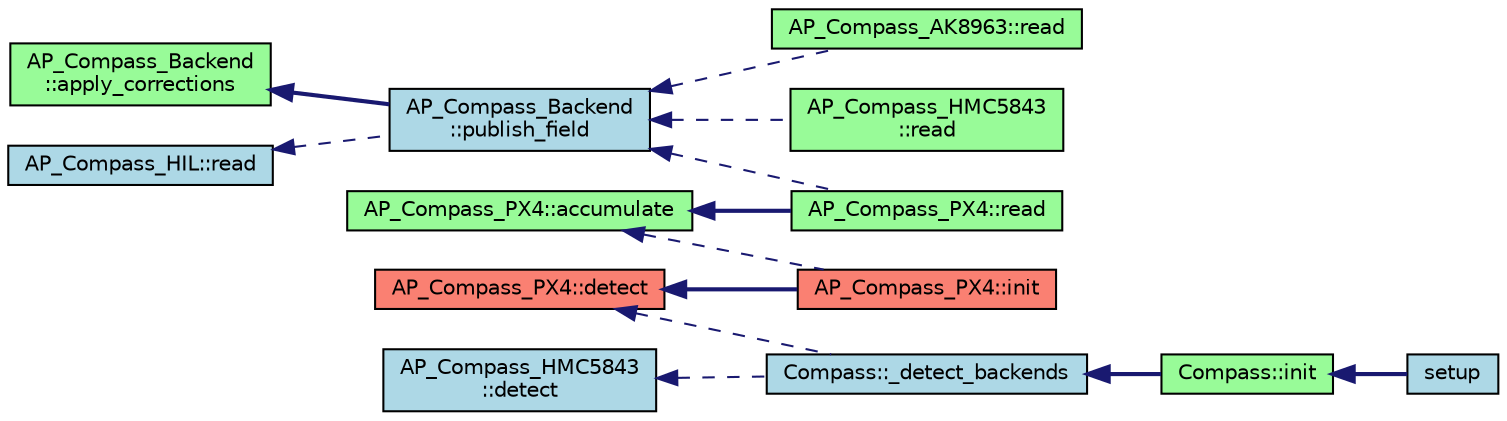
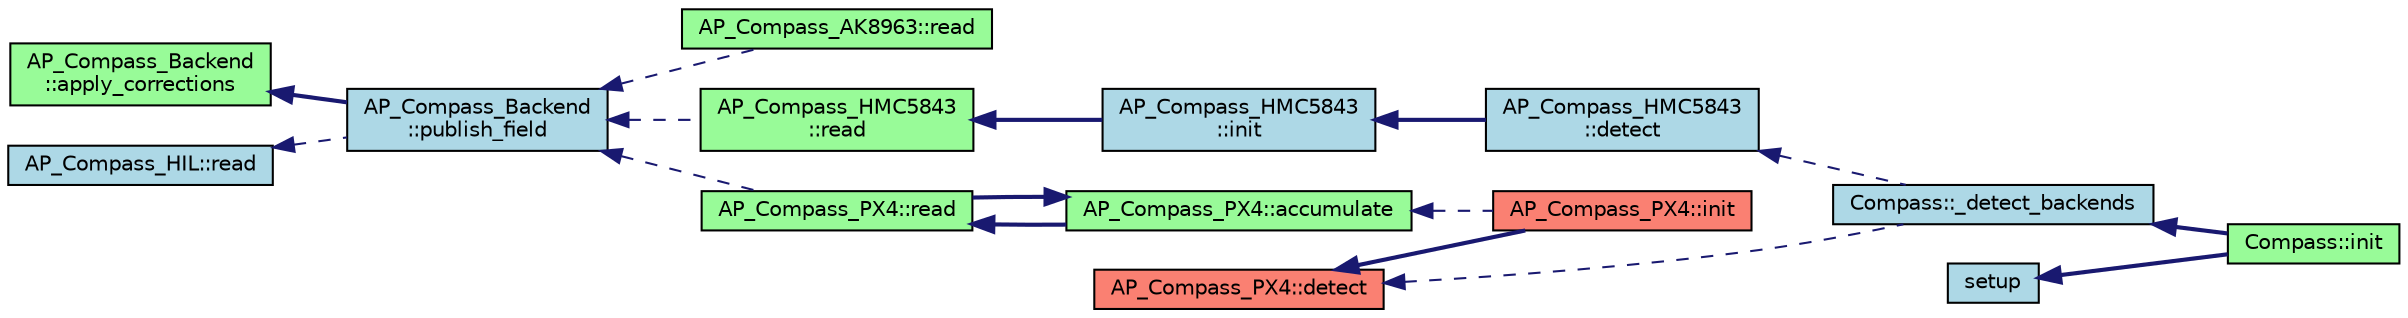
none -> (1239, 120)
none -> (1030, 225)
(1381, 374) -> (2144, 265)
